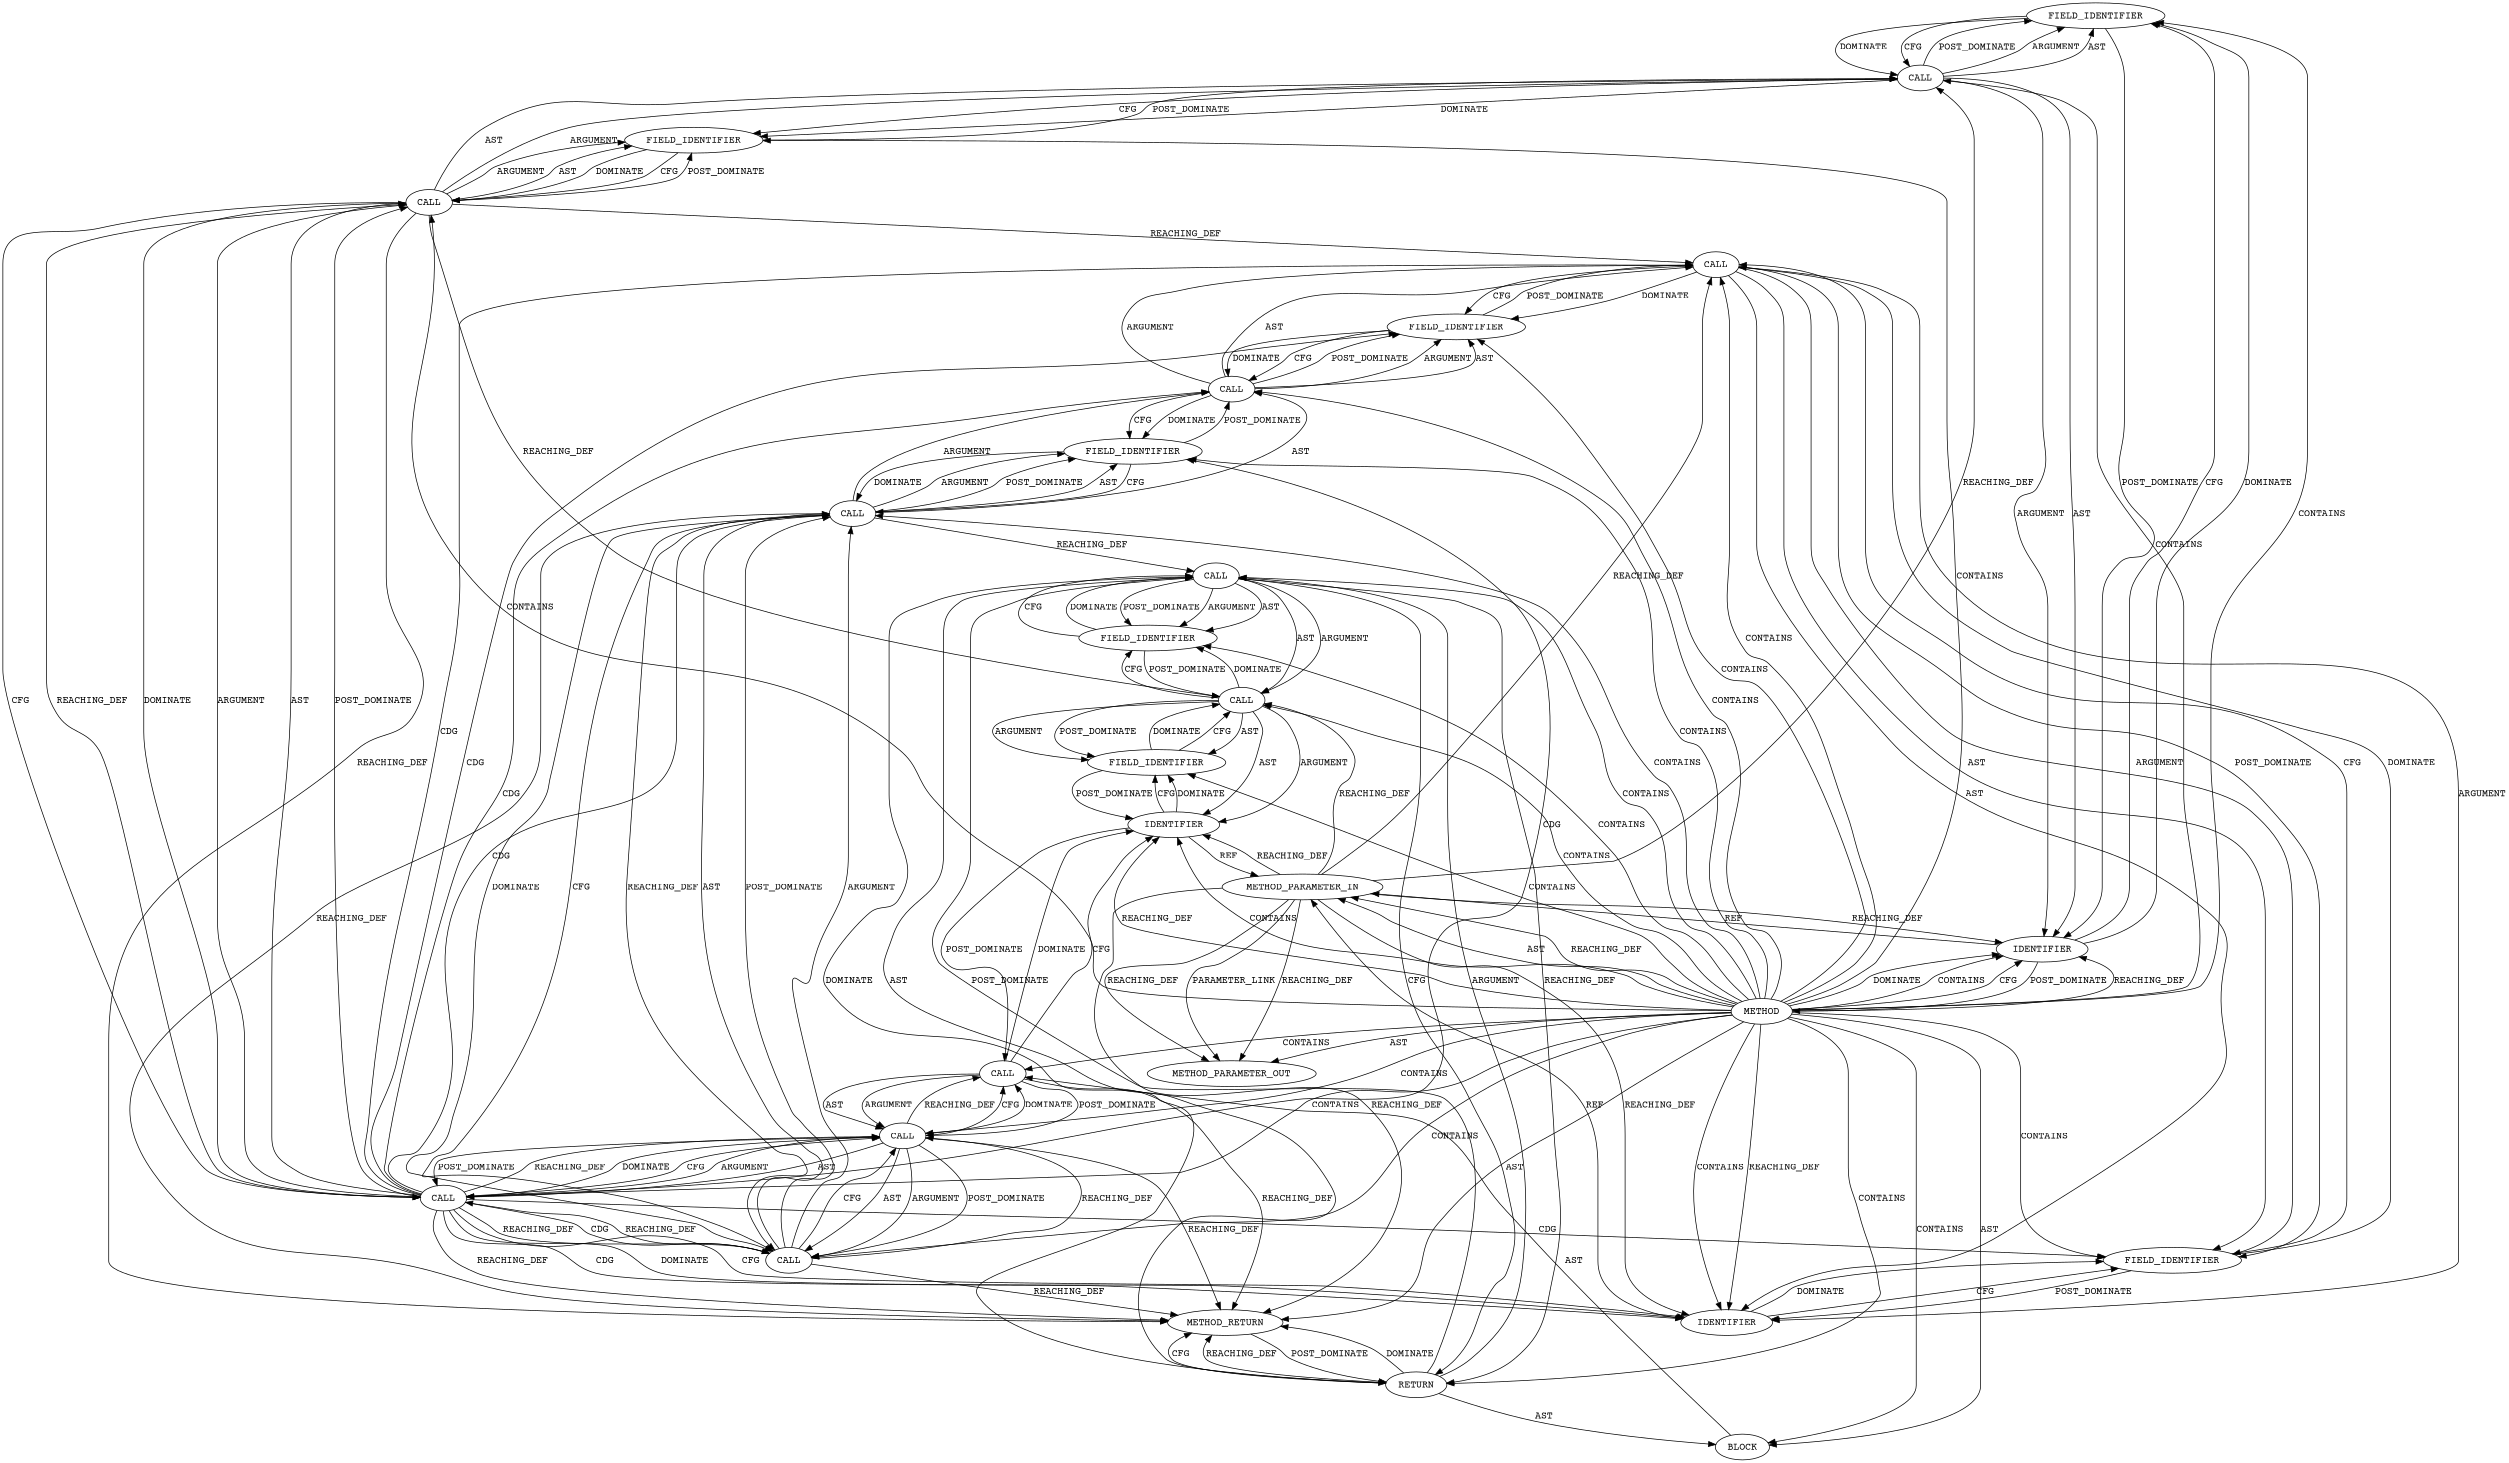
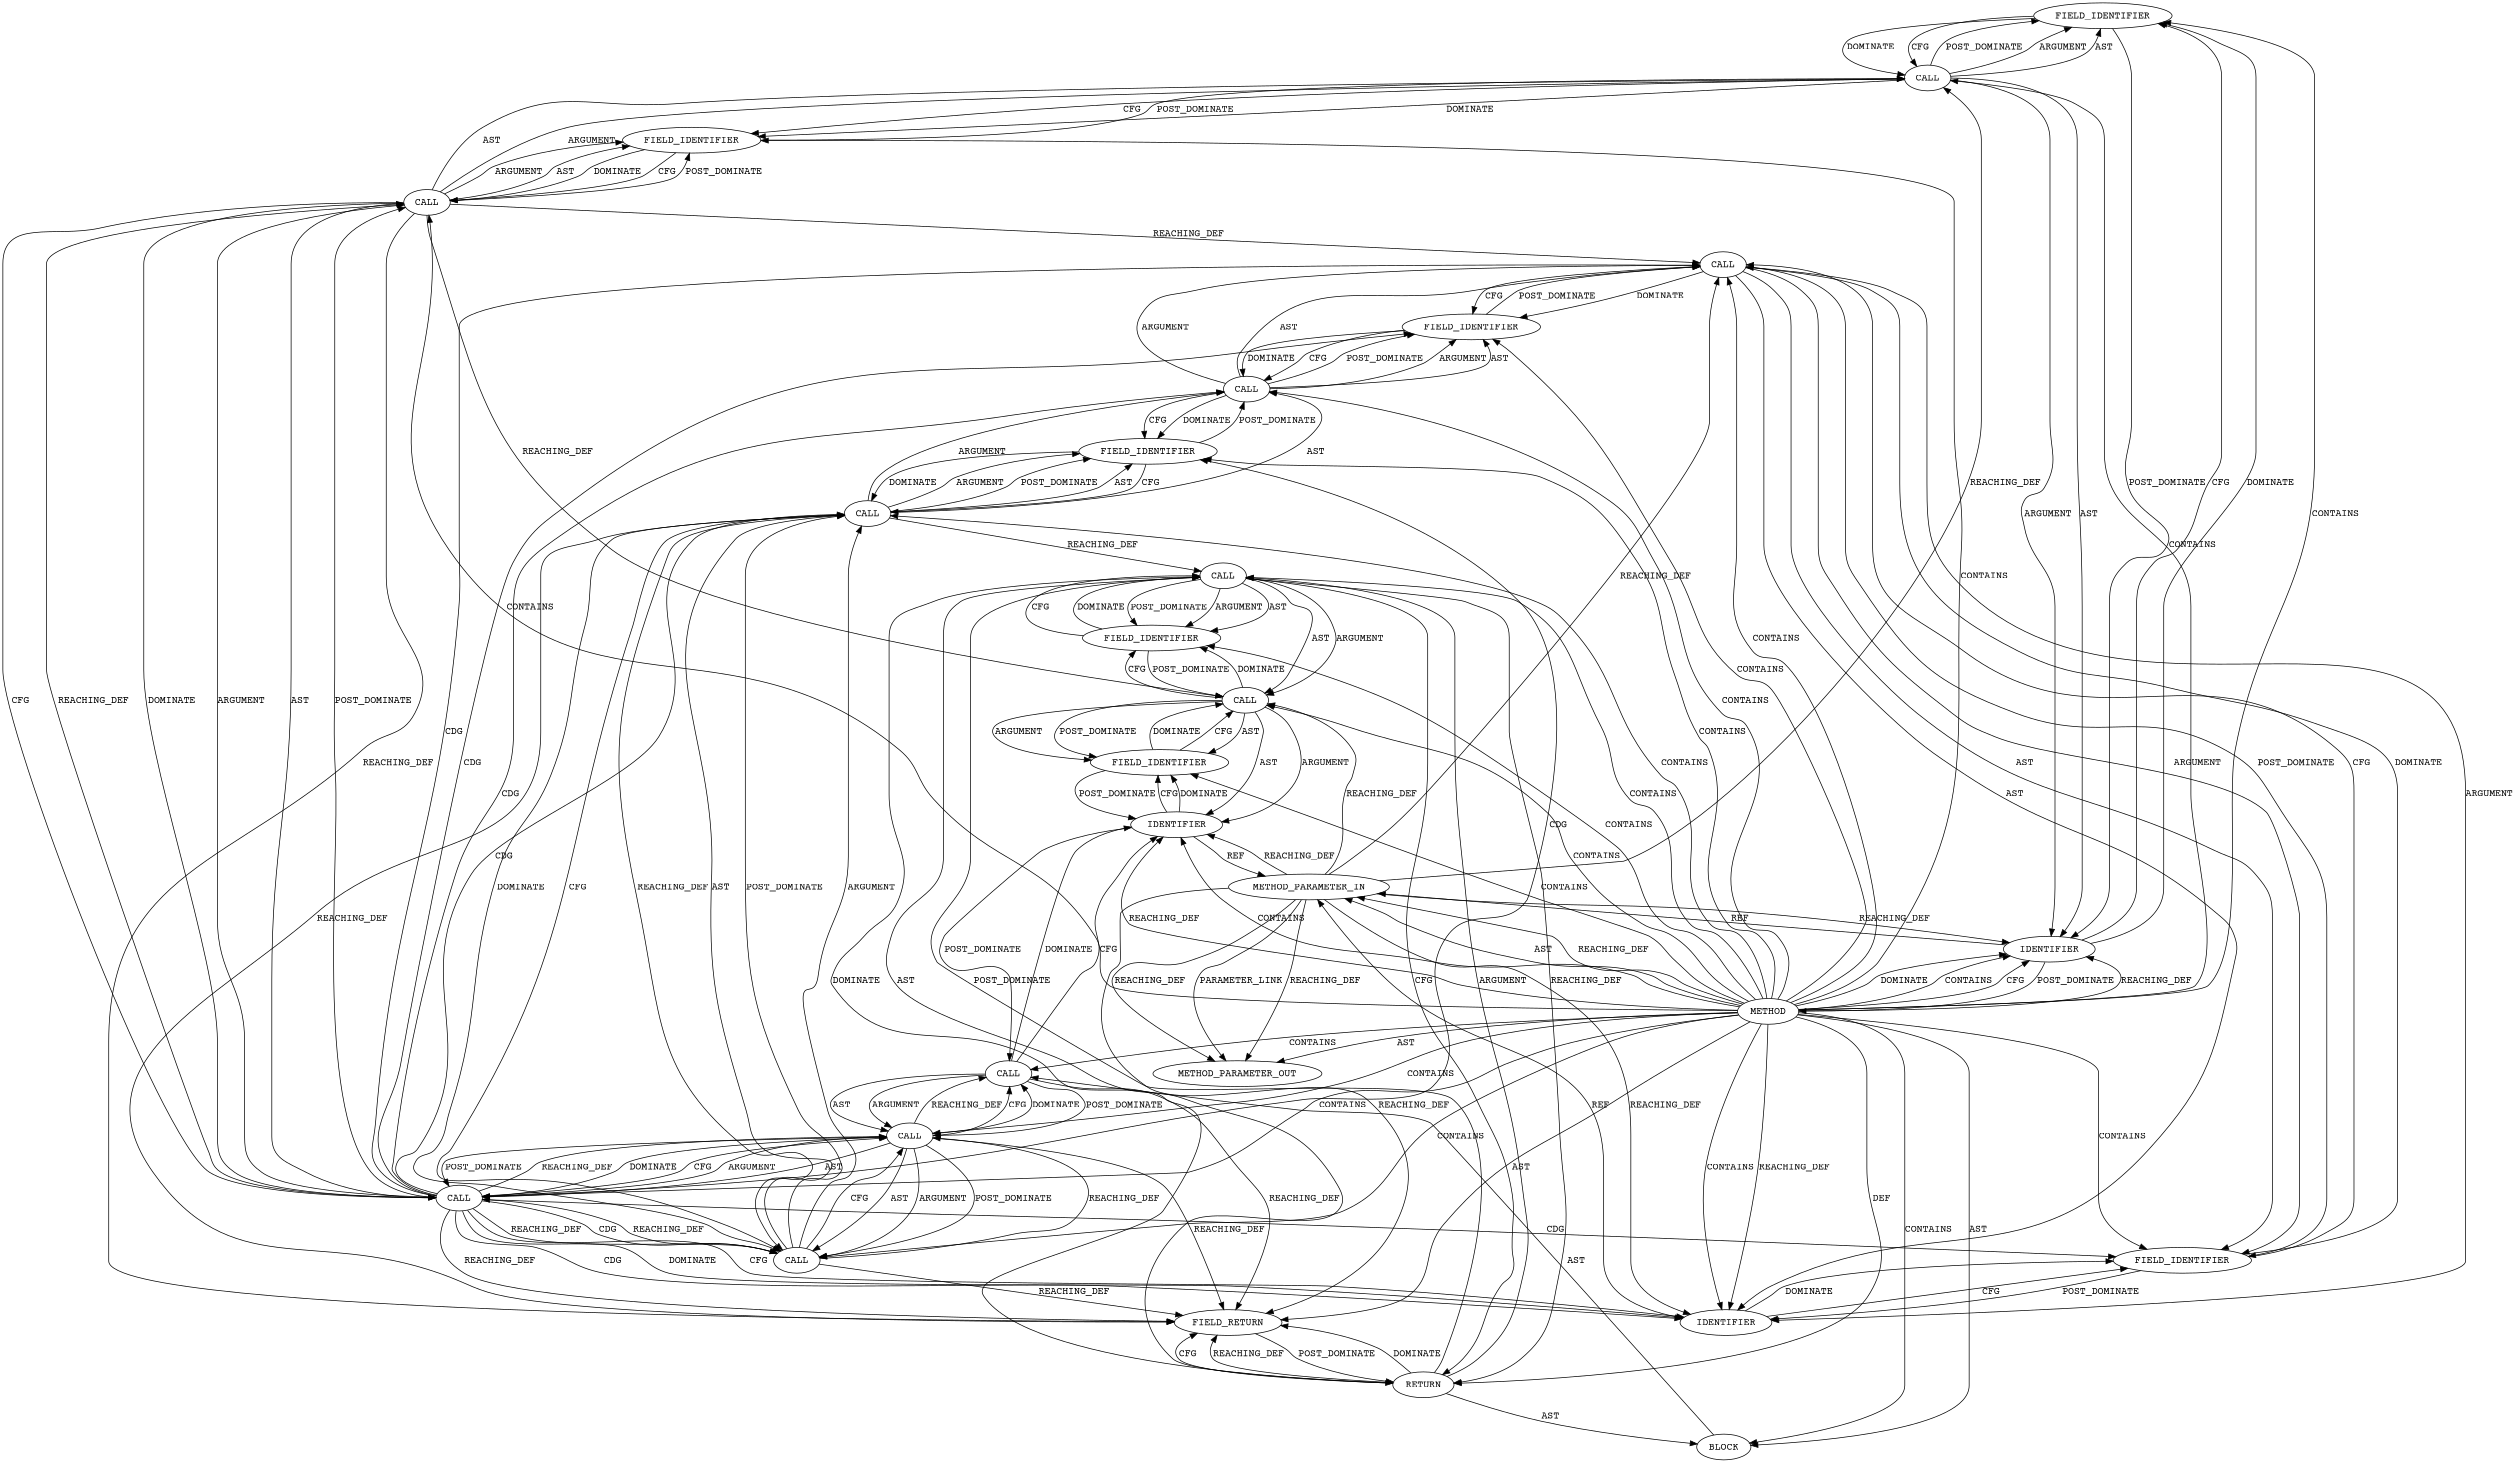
(1882, 1198) -> (1882, 1198)
(1225, 1323) -> (1228, 1323)
